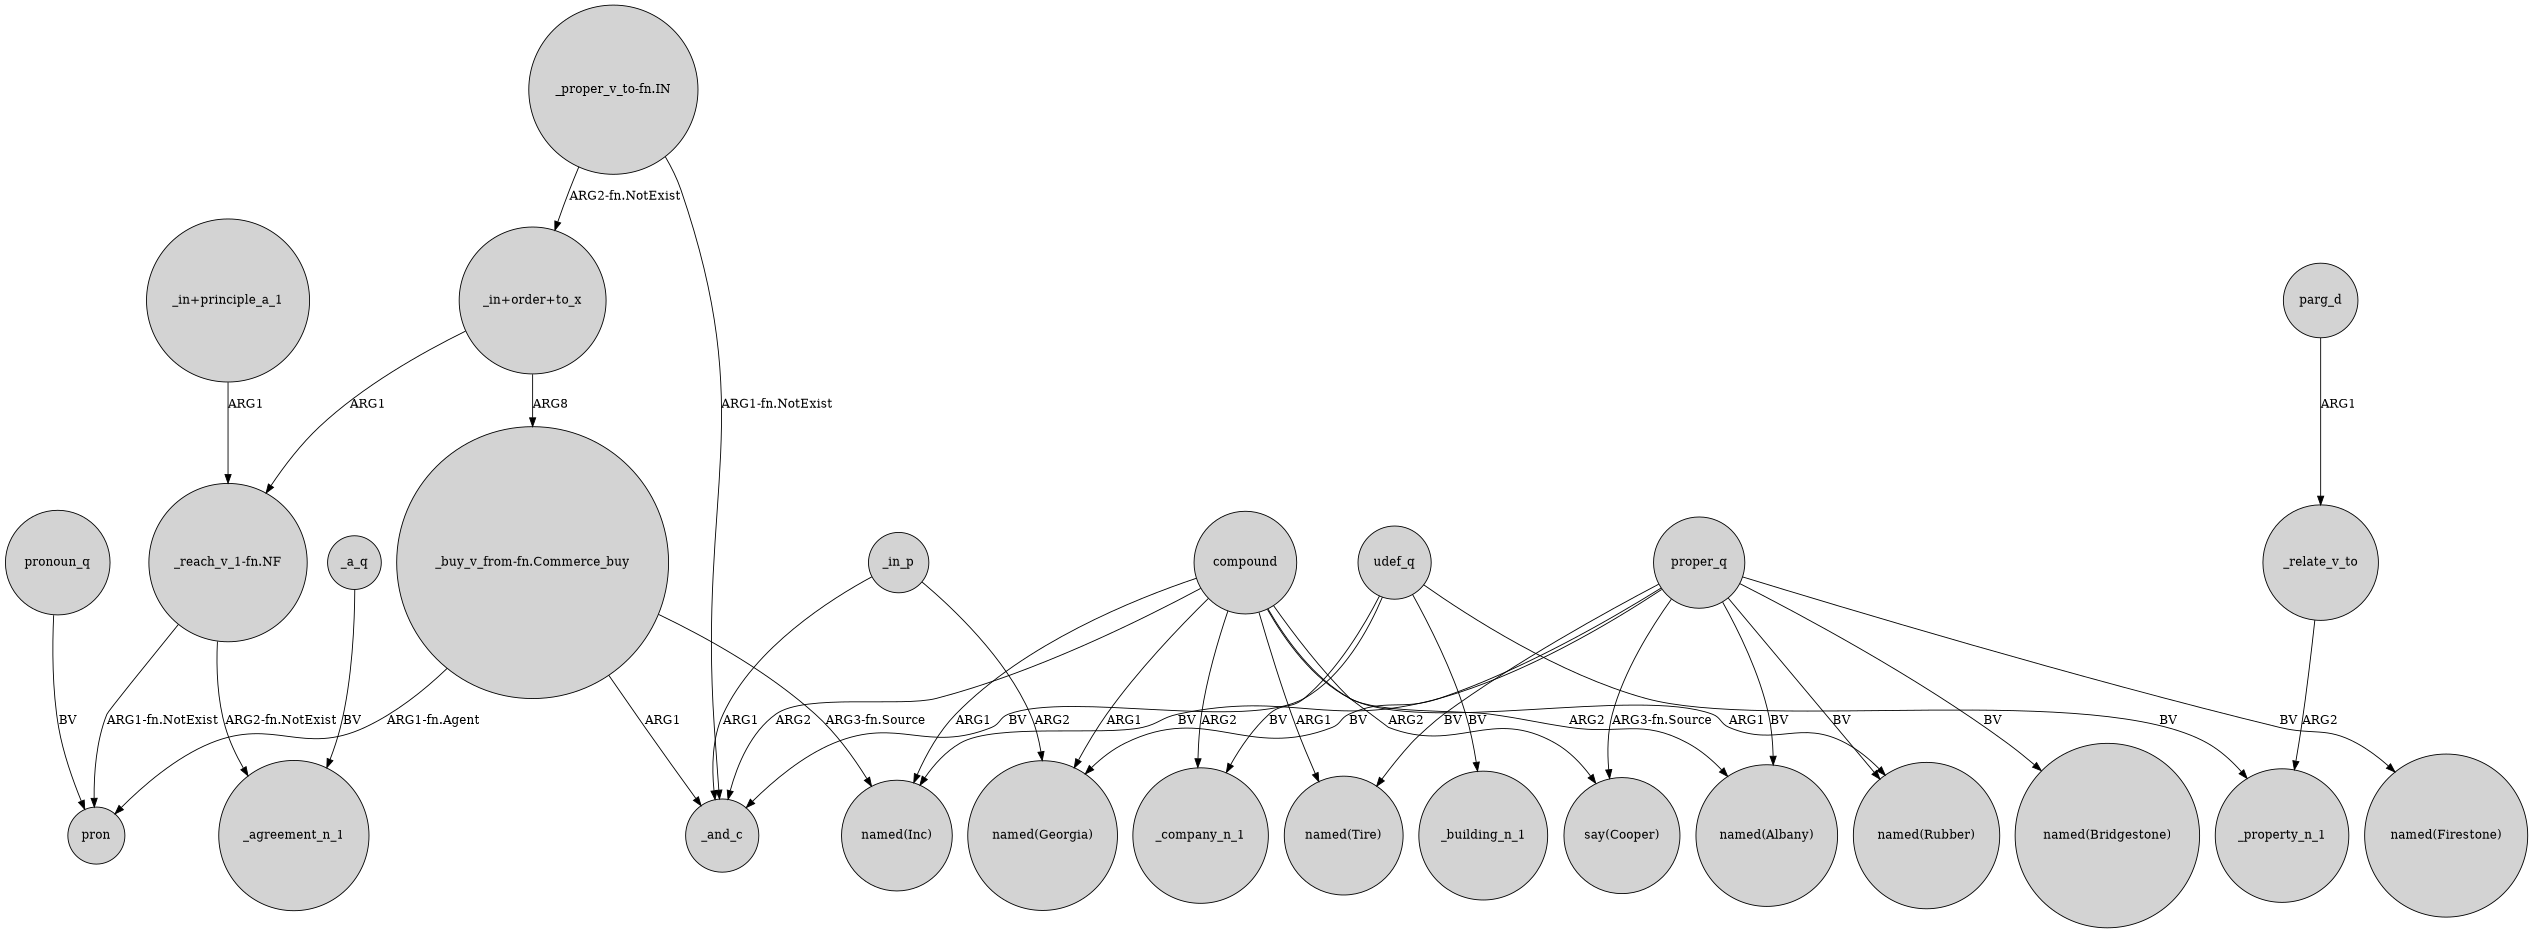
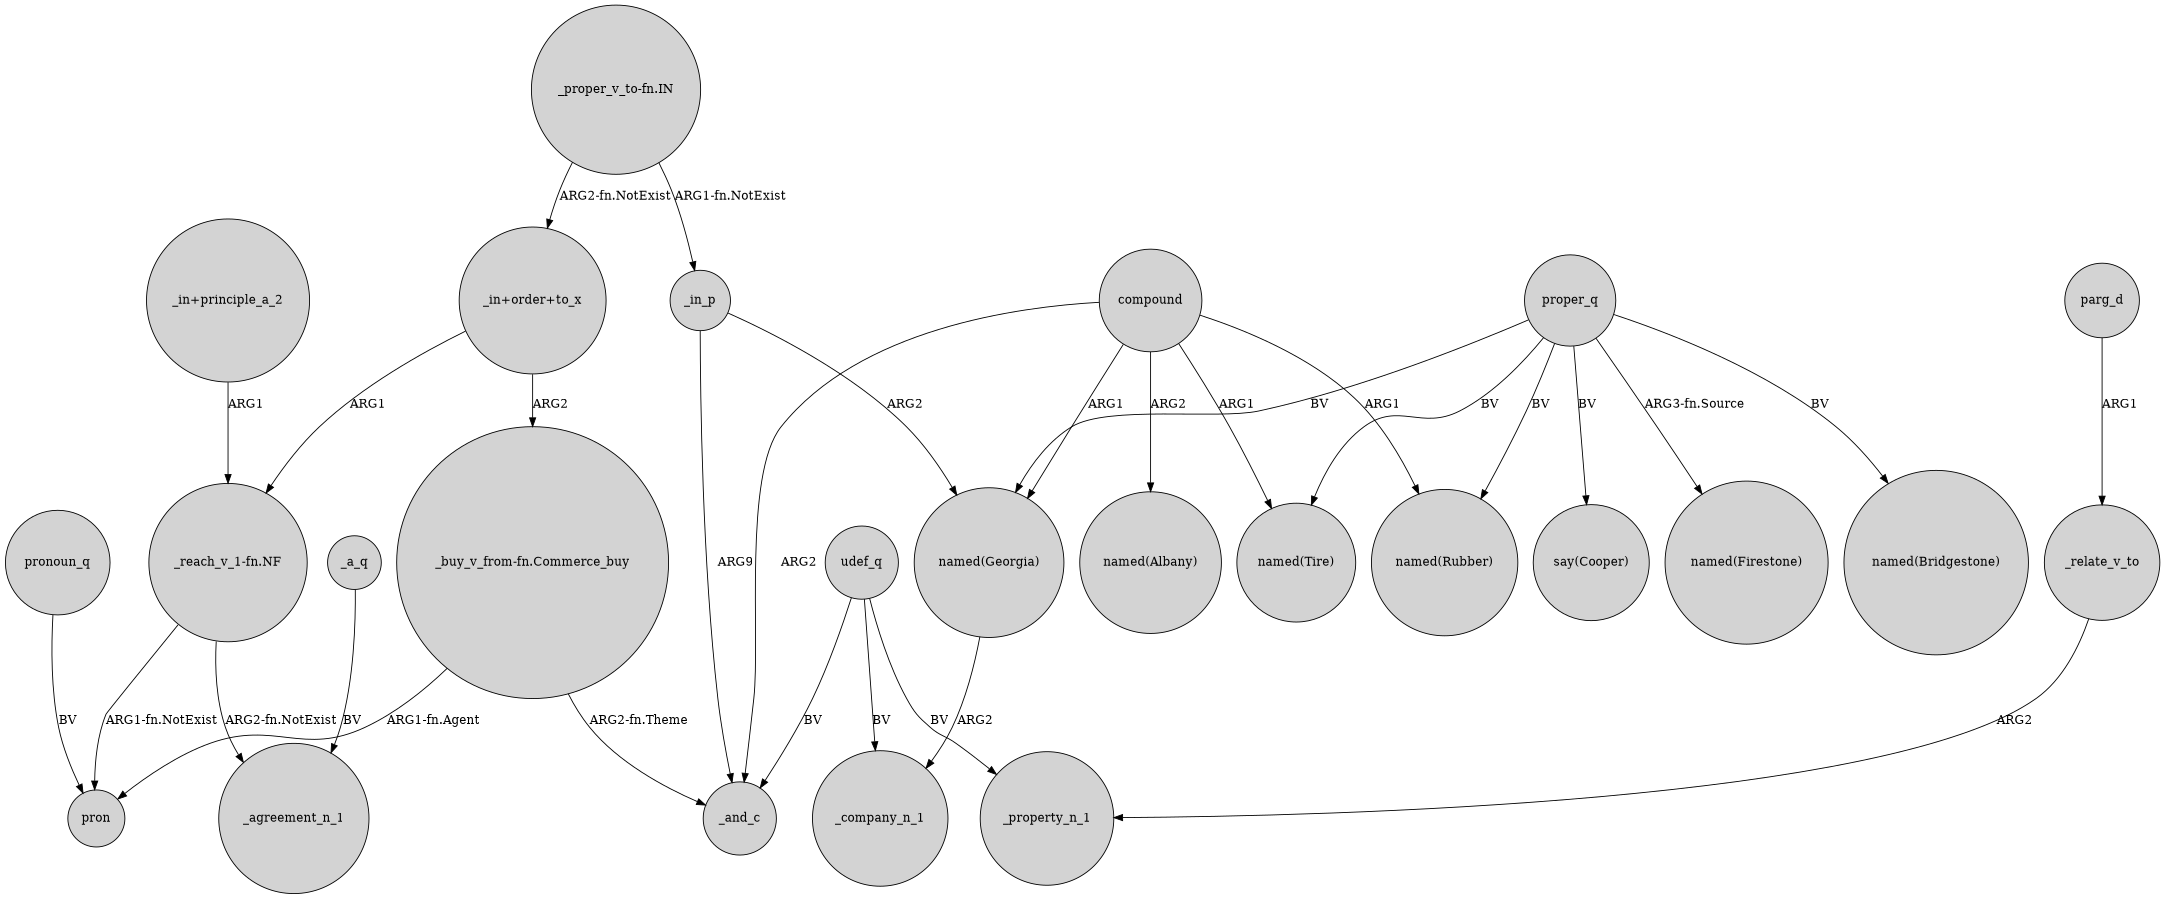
(228, 300) -> (228, 300)
(551, 404) -> (551, 404)
(720, 469) -> (679, 211)
(1757, 676) -> none
(1207, 684) -> (963, 702)
(663, 721) -> (639, 721)
(741, 721) -> (736, 563)
(1662, 721) -> (1587, 404)
(2289, 721) -> (1695, 404)
(1404, 732) -> none
(897, 836) -> none
(1483, 836) -> none
